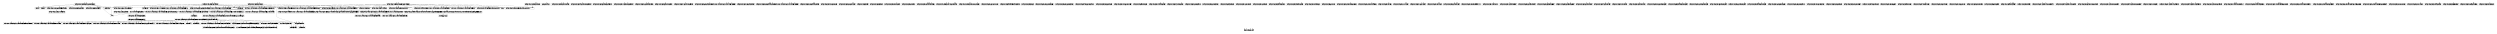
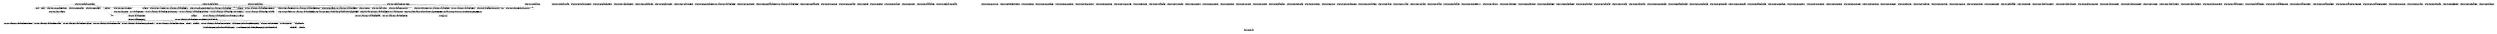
(546, 4) -> none
(969, 4) -> none
